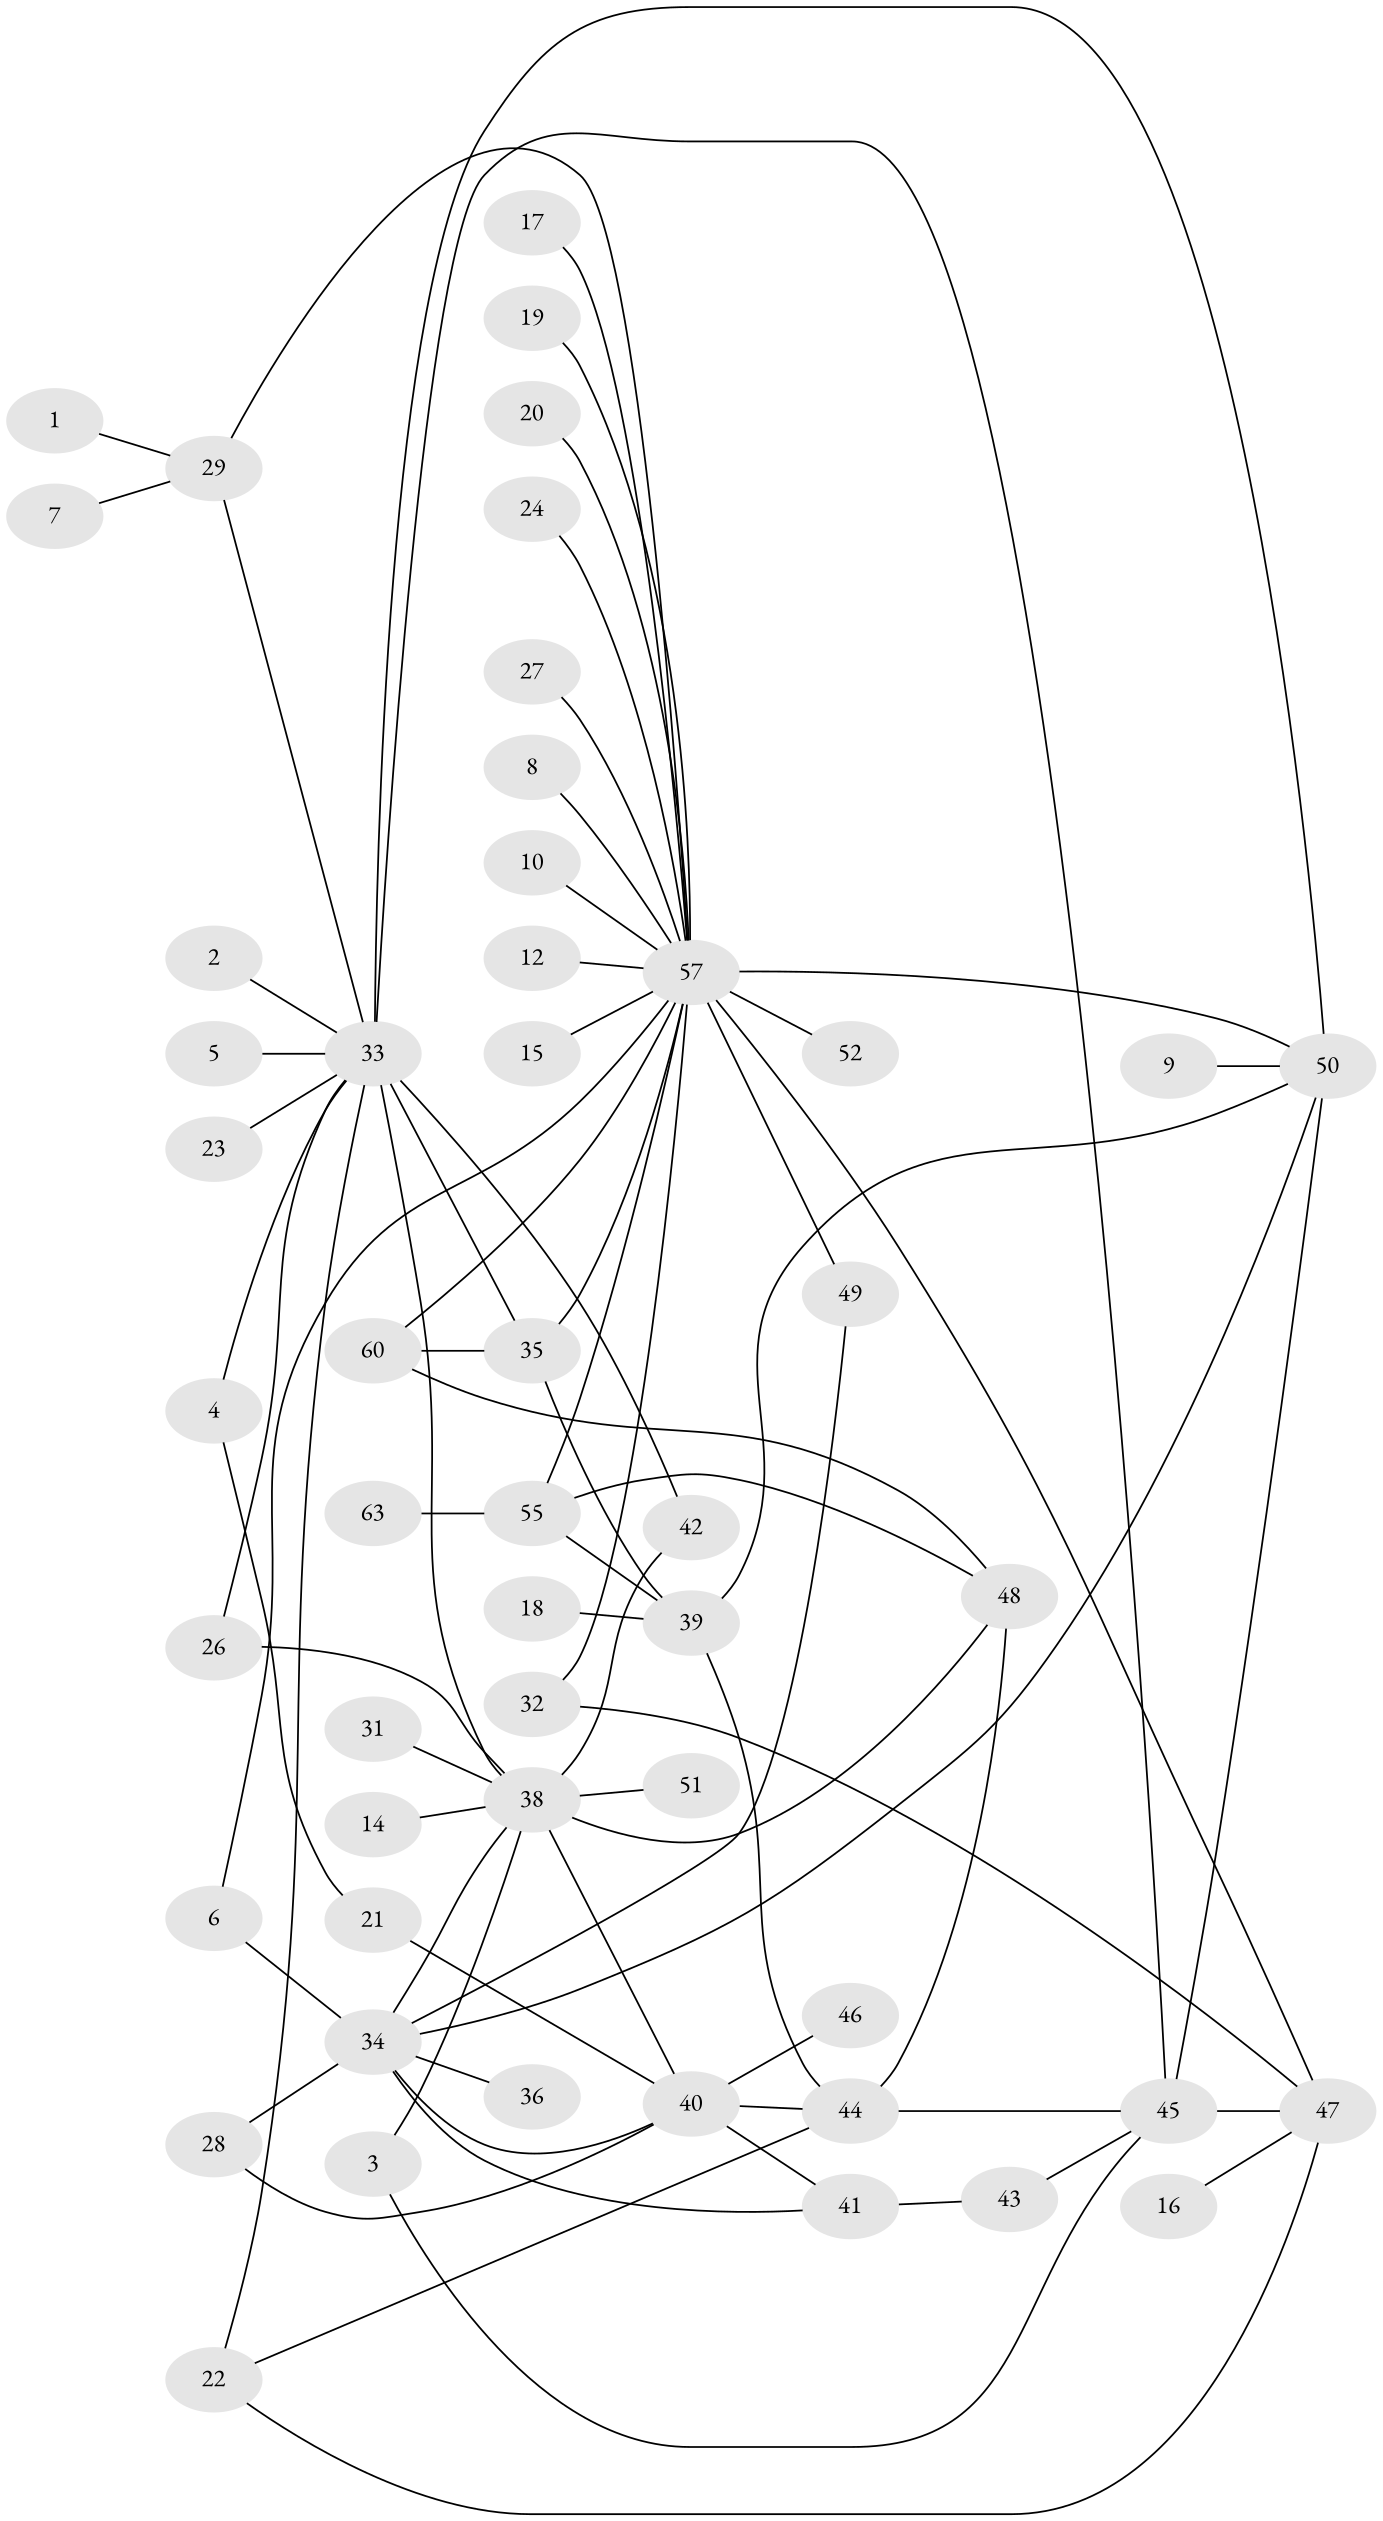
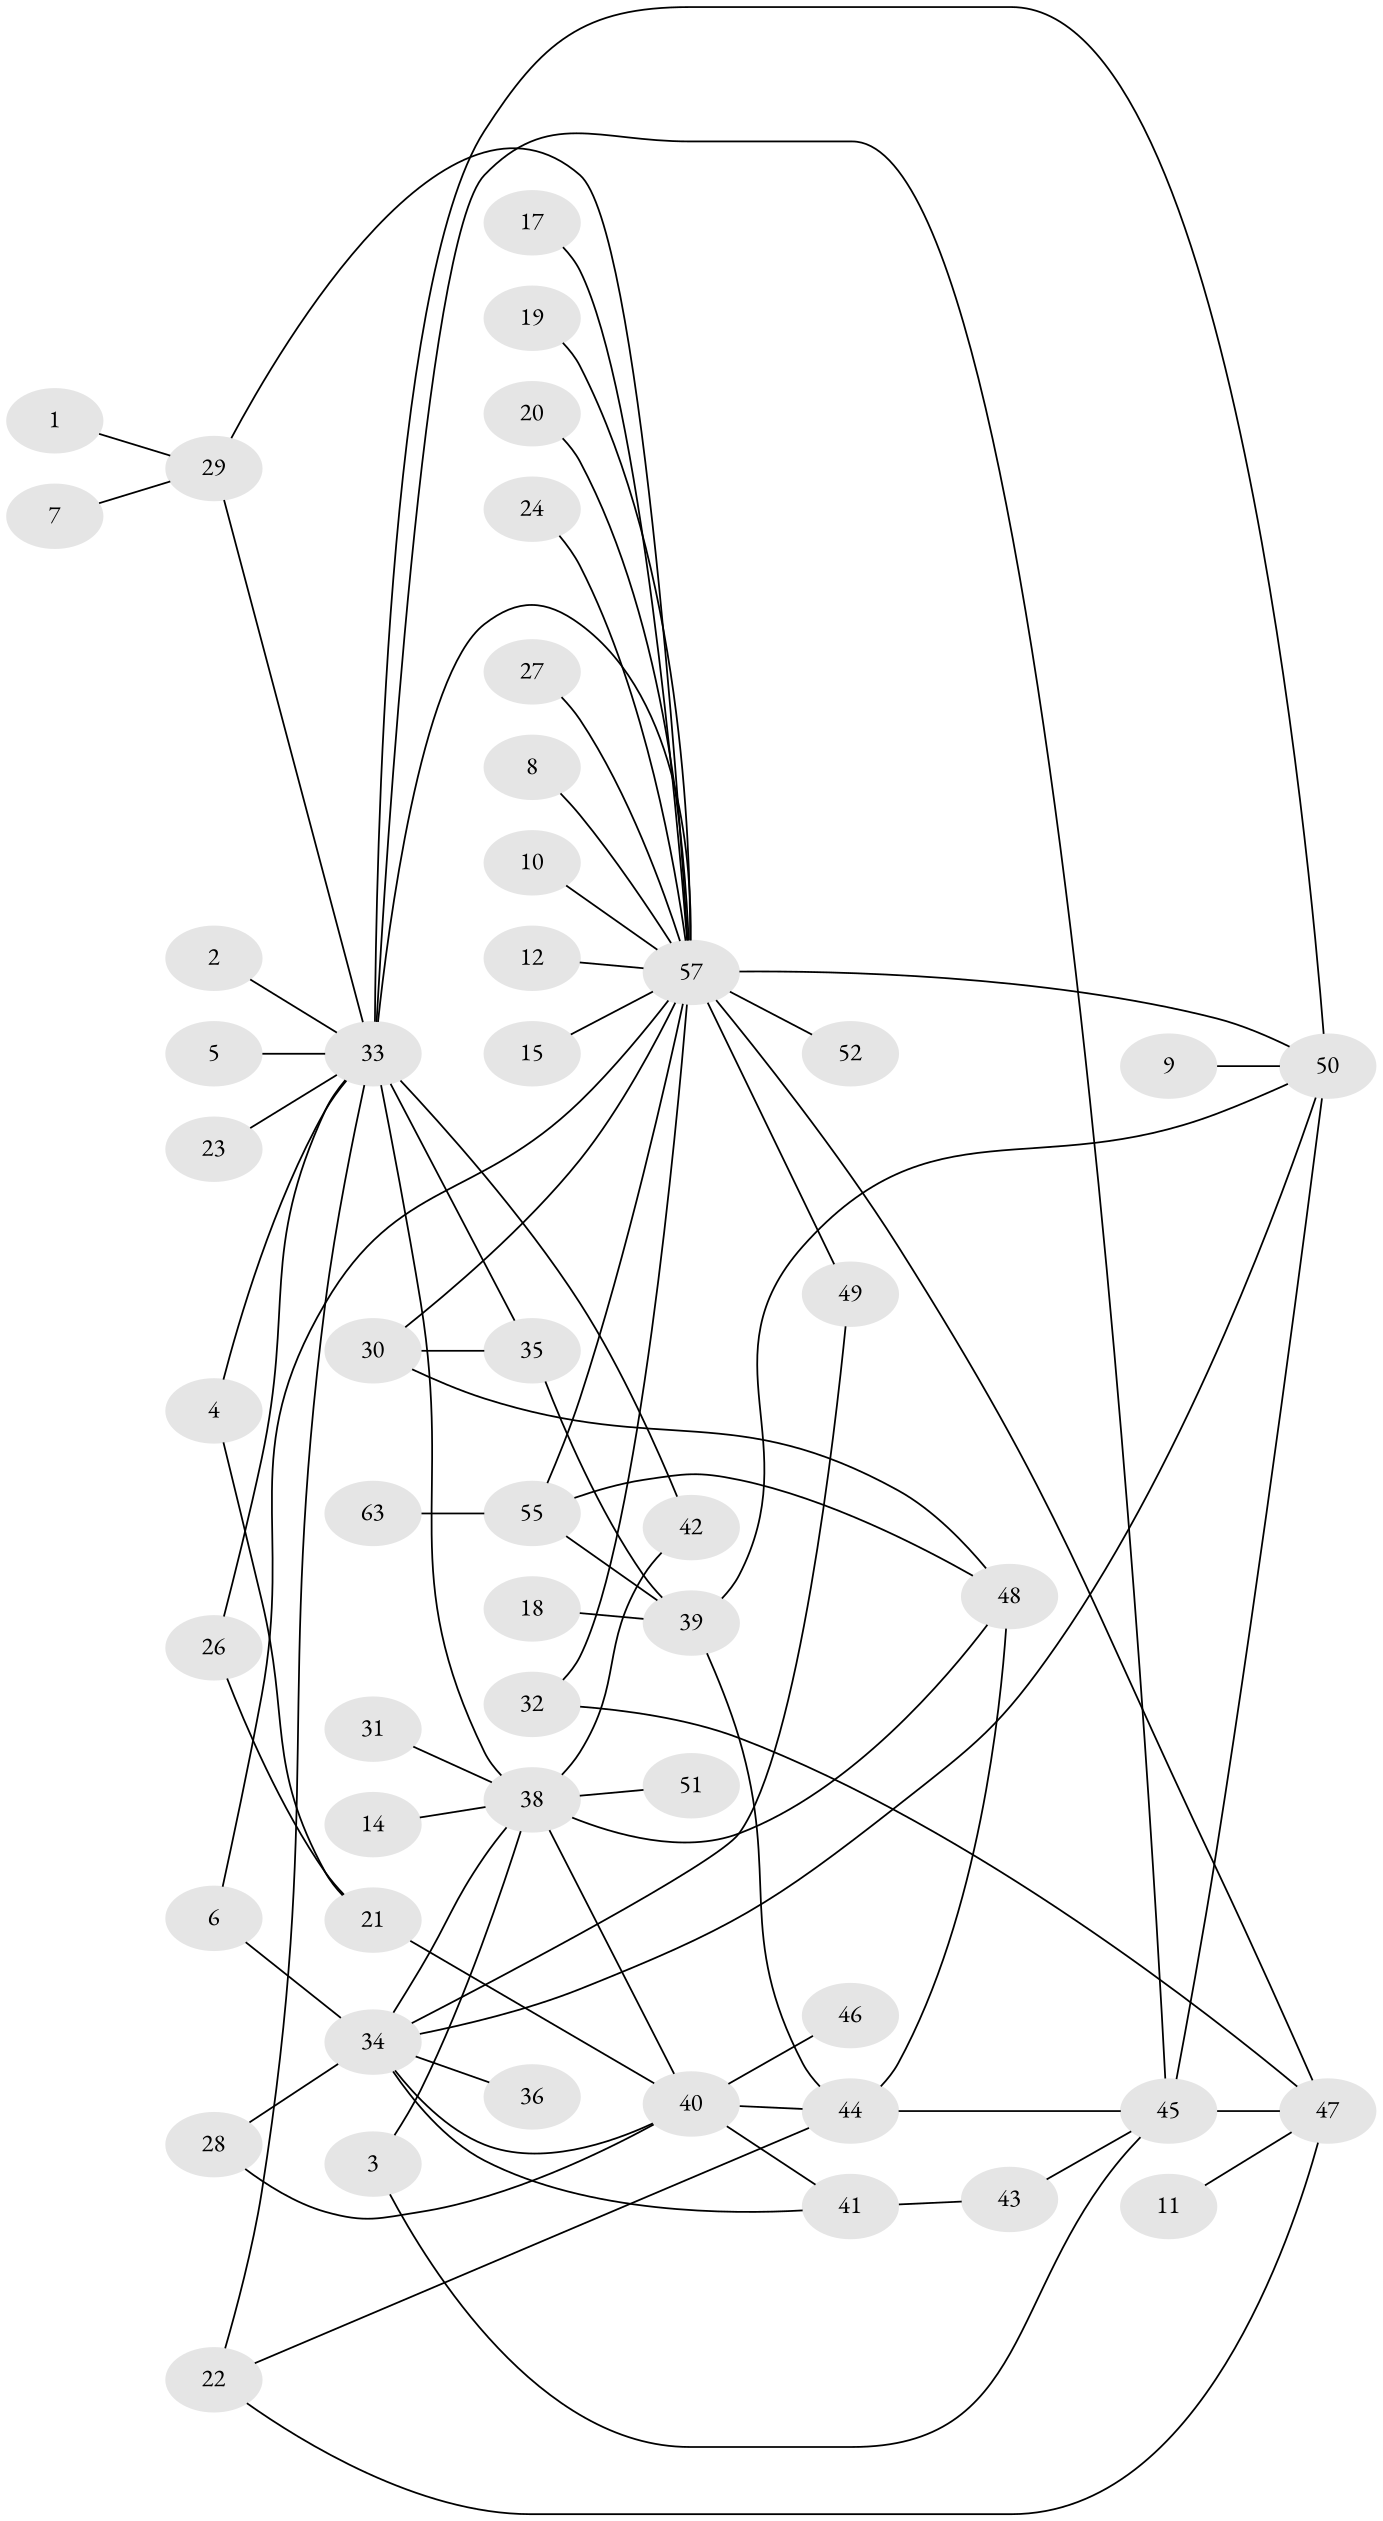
(629, 1186) -> (499, 615)
(373, 1351) -> (373, 1351)
(403, 1673) -> (277, 1791)
(1169, 2207) -> (1169, 2207)
